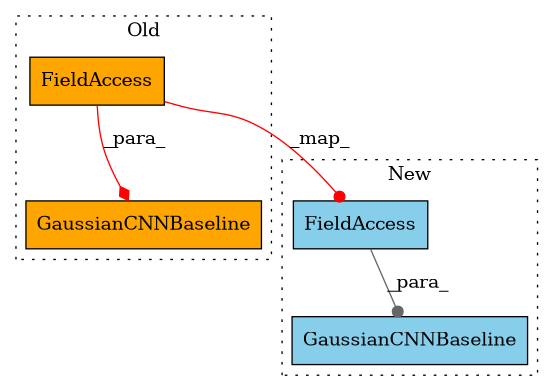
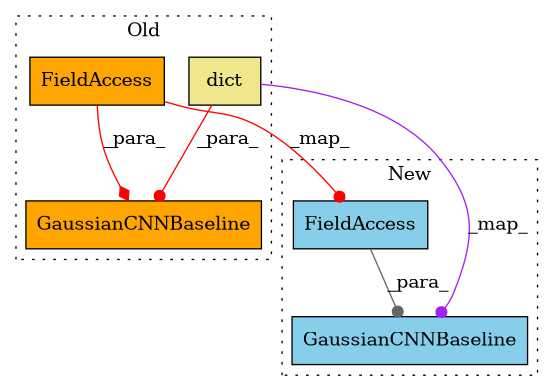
none -> (225, 81)
